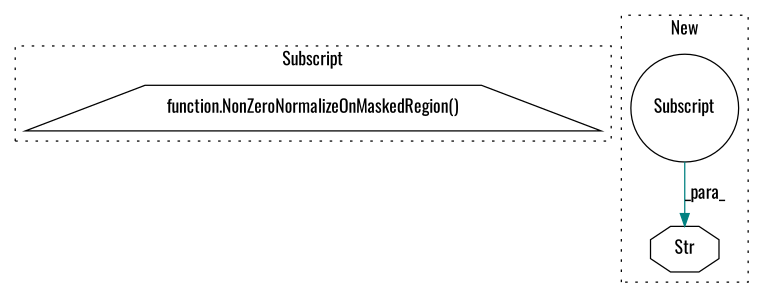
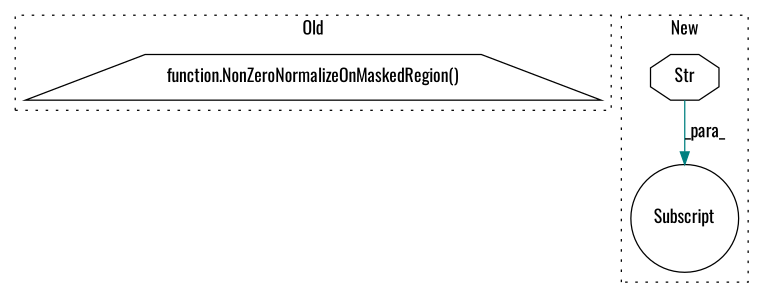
(313, 61) -> (313, 30)
(685, 188) -> (685, 126)
